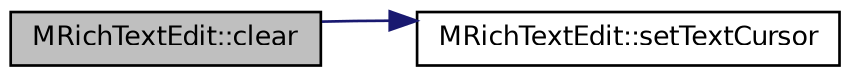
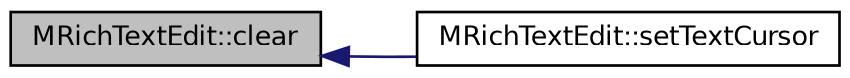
(356, 21) -> (383, 57)
